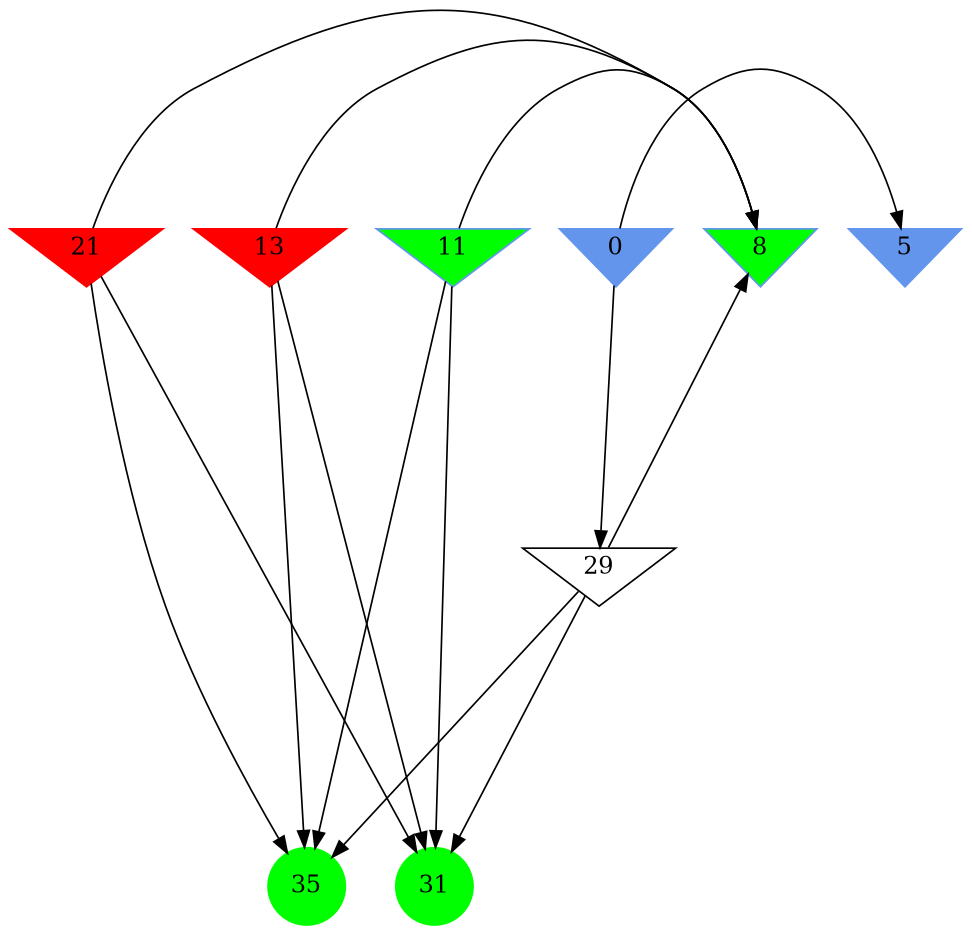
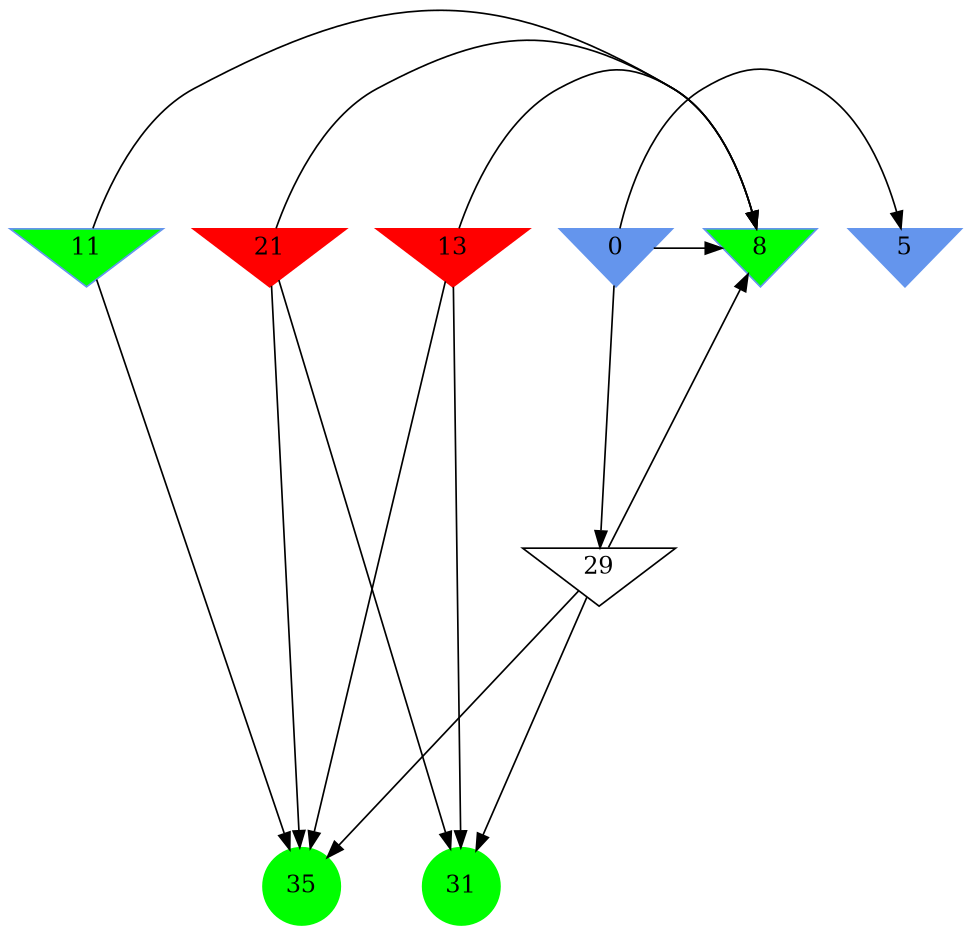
none -> (679, 248)
(444, 558) -> none
